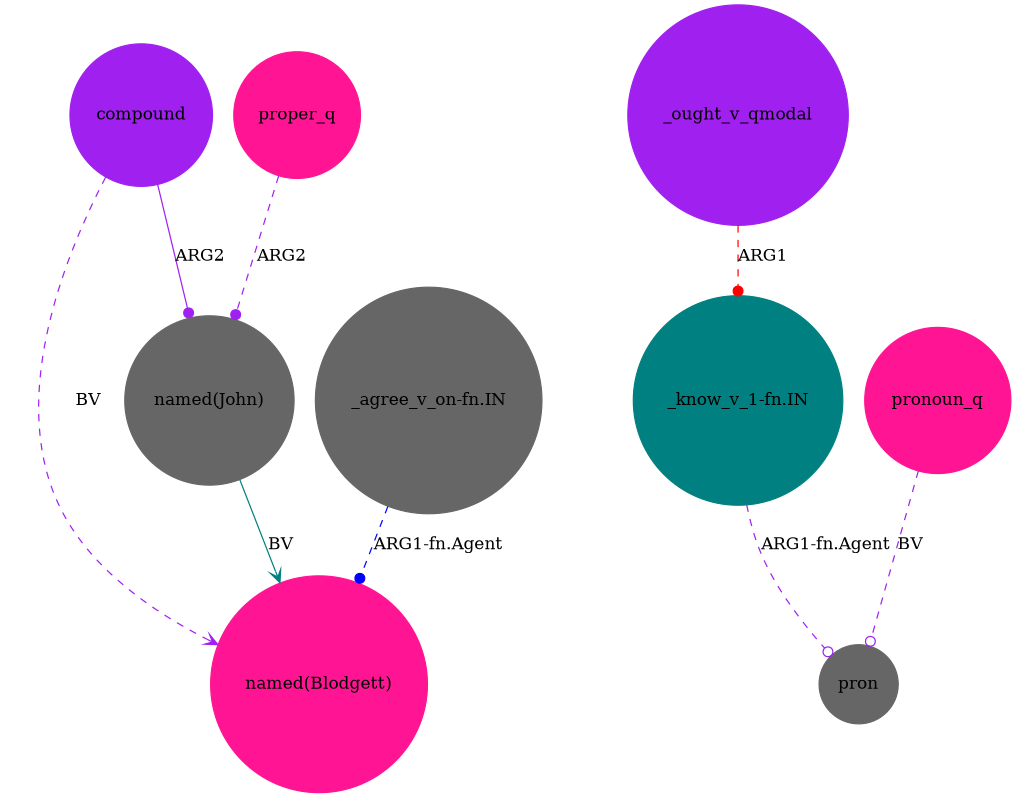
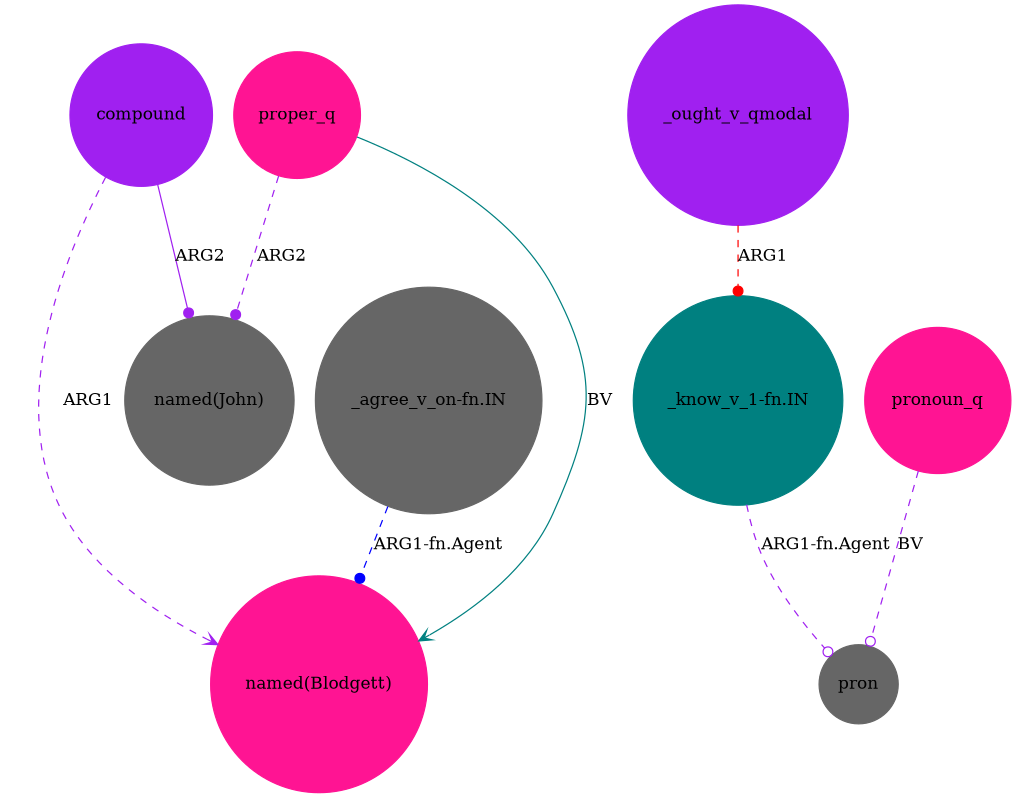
(88, 400) -> (88, 400)
(258, 525) -> (582, 363)
